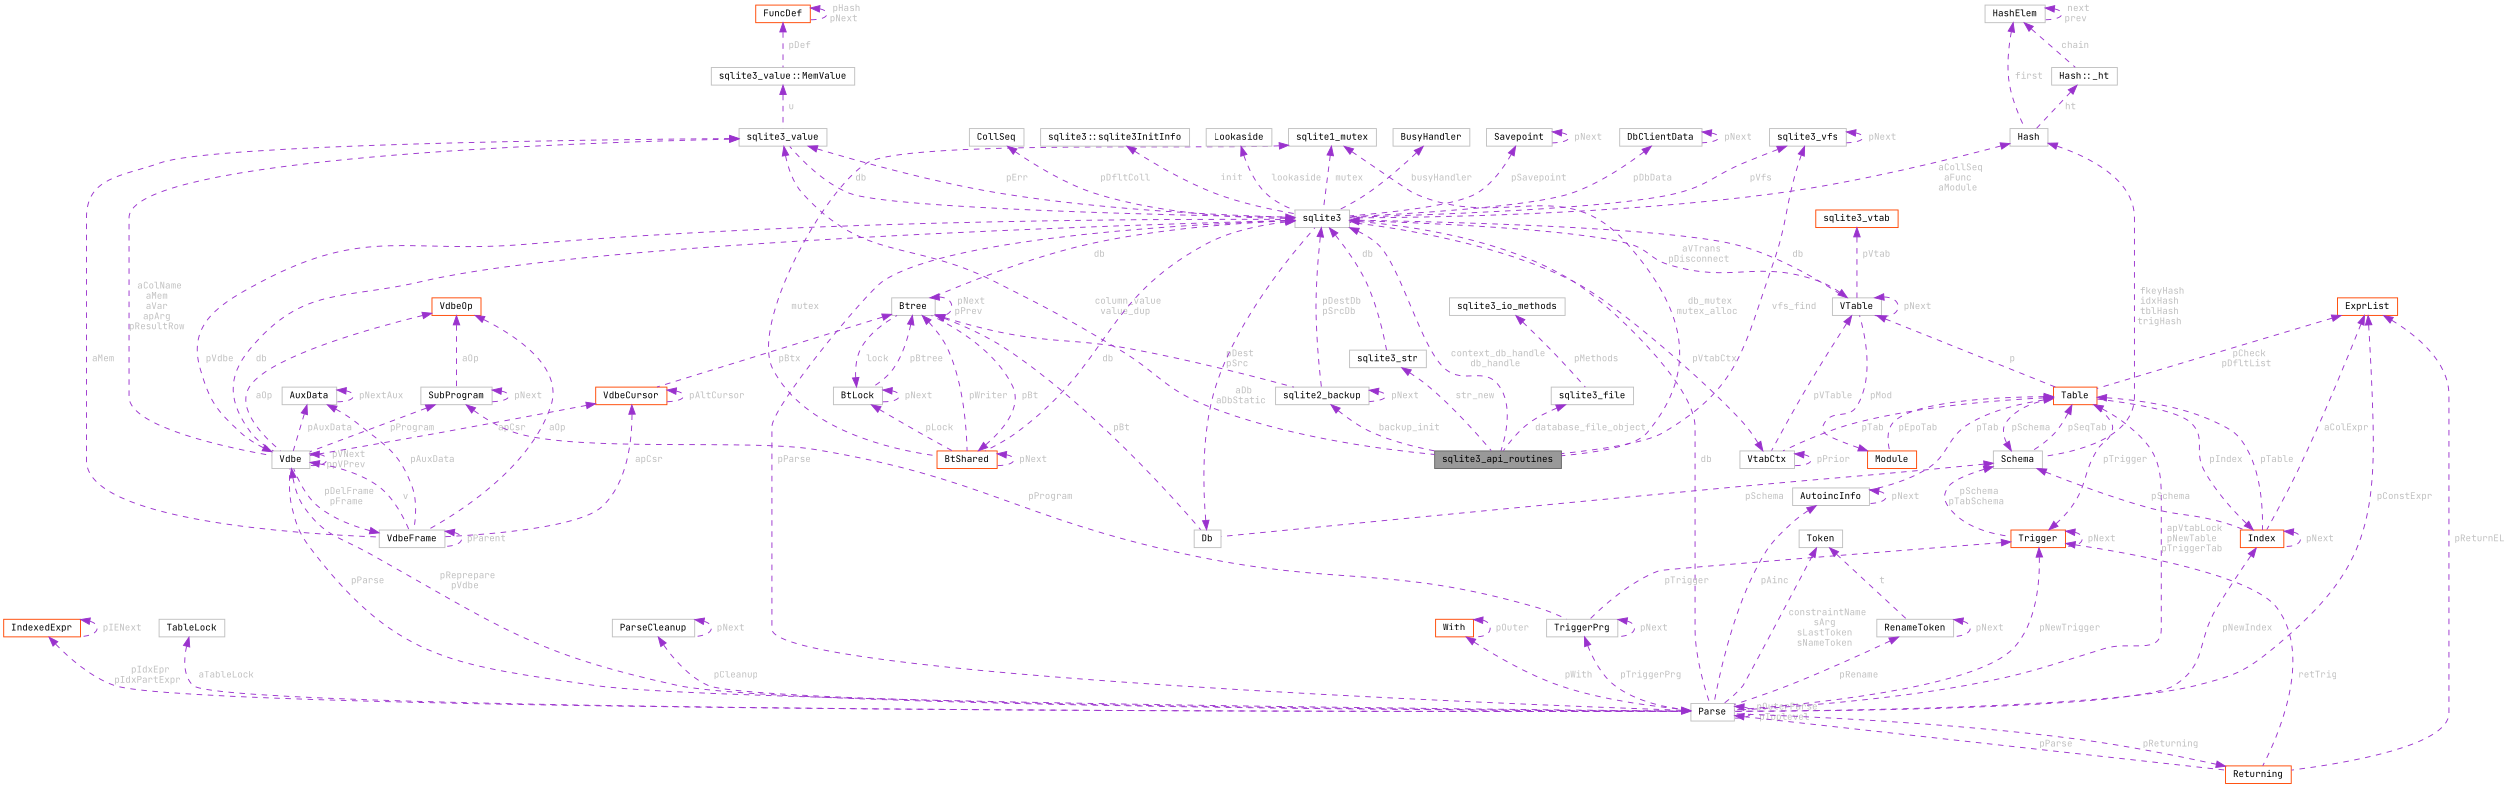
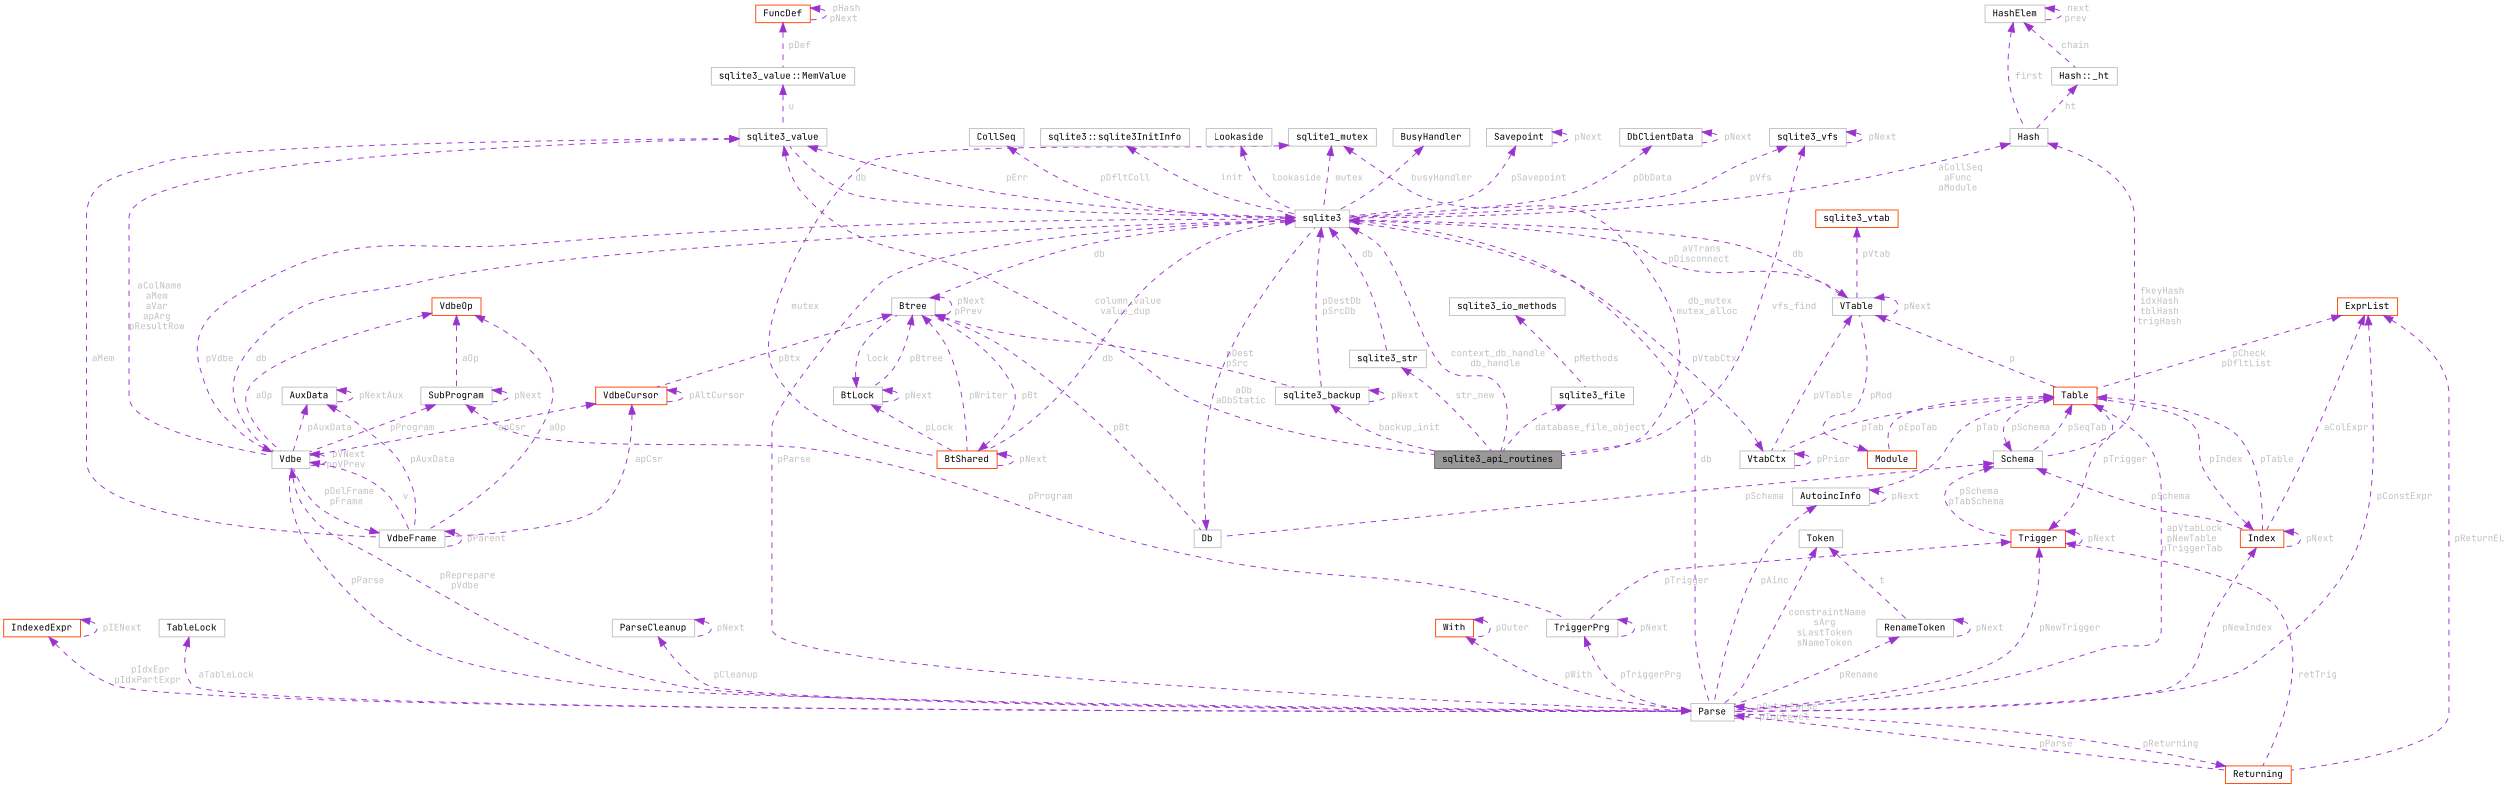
(1322, 396) -> (1322, 396)
